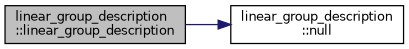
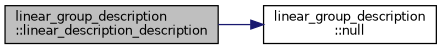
(95, 25) -> (112, 25)
